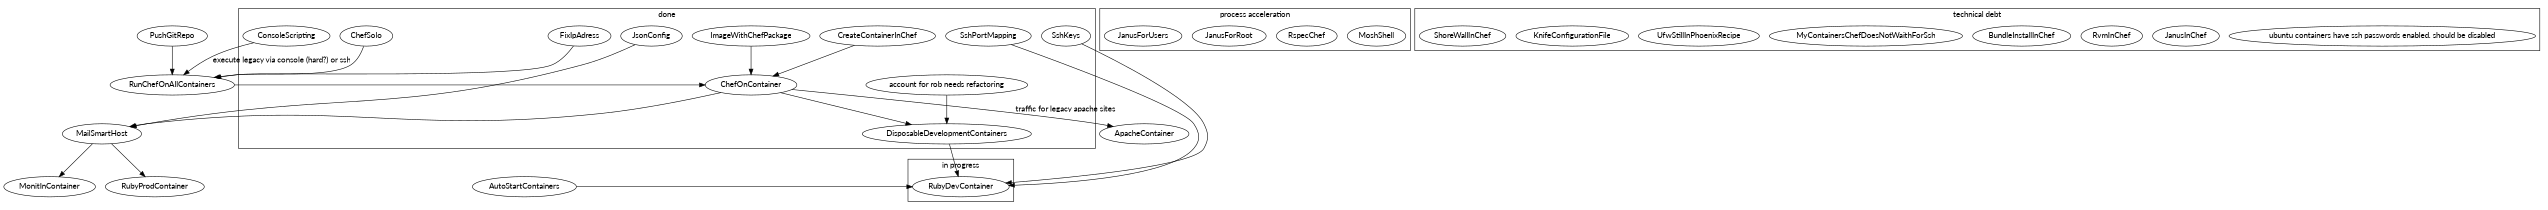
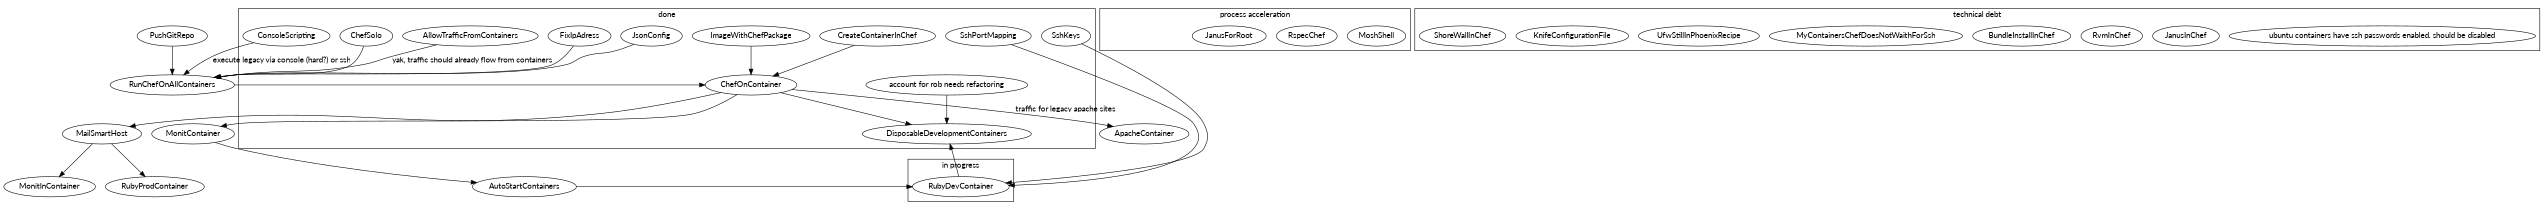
none -> (470, 36)
(1143, 36) -> none
(388, 99) -> (429, 73)
none -> (193, 134)
(953, 156) -> (955, 163)
